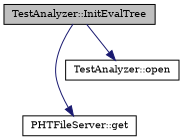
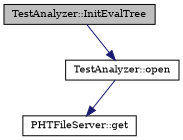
(56, 65) -> (104, 94)
